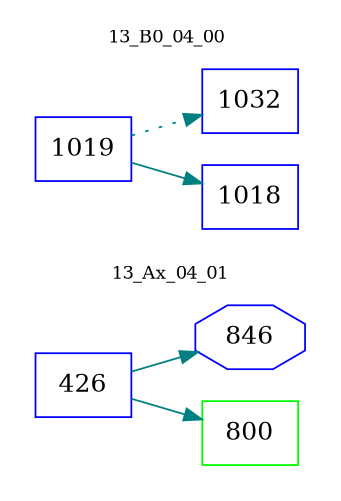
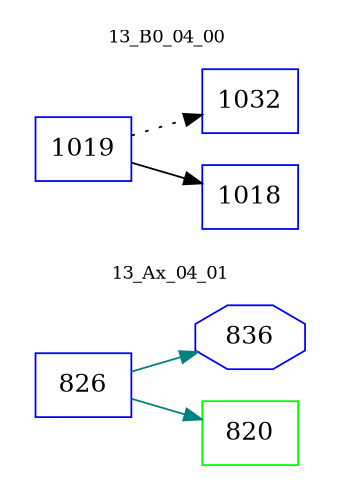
(158, 128) -> (158, 128)
(158, 171) -> (158, 171)
(250, 337) -> (250, 337)
(83, 385) -> (83, 385)
(250, 433) -> (250, 433)
